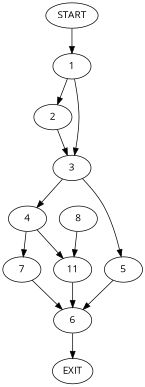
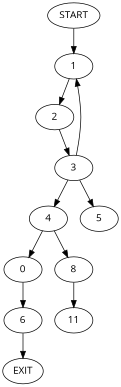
(79, 114) -> (81, 121)
(48, 242) -> (59, 241)
(22, 270) -> (23, 270)
(73, 291) -> none
(101, 292) -> none
